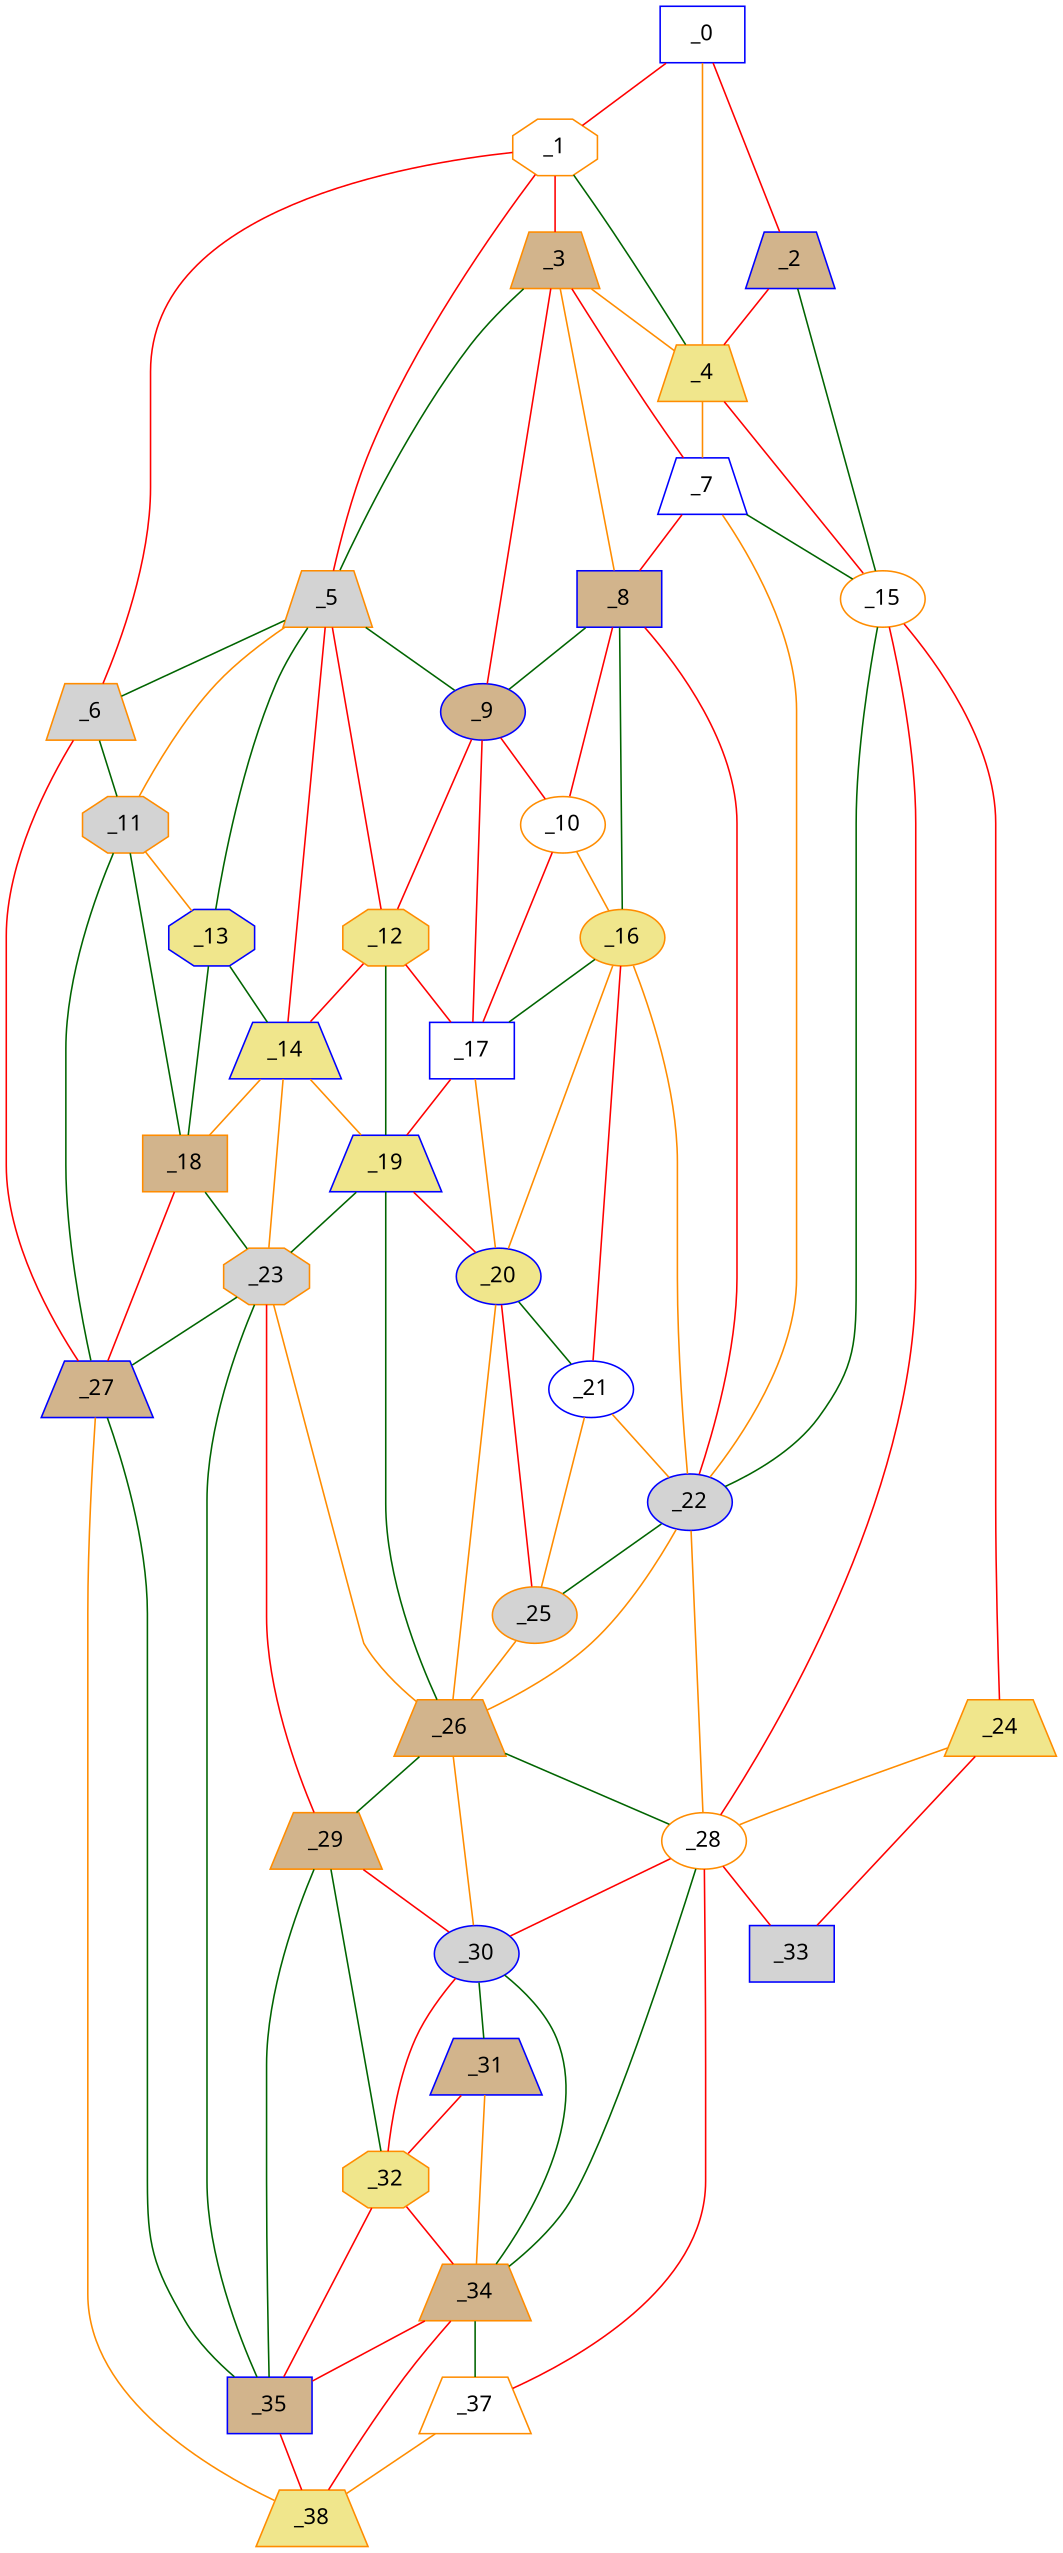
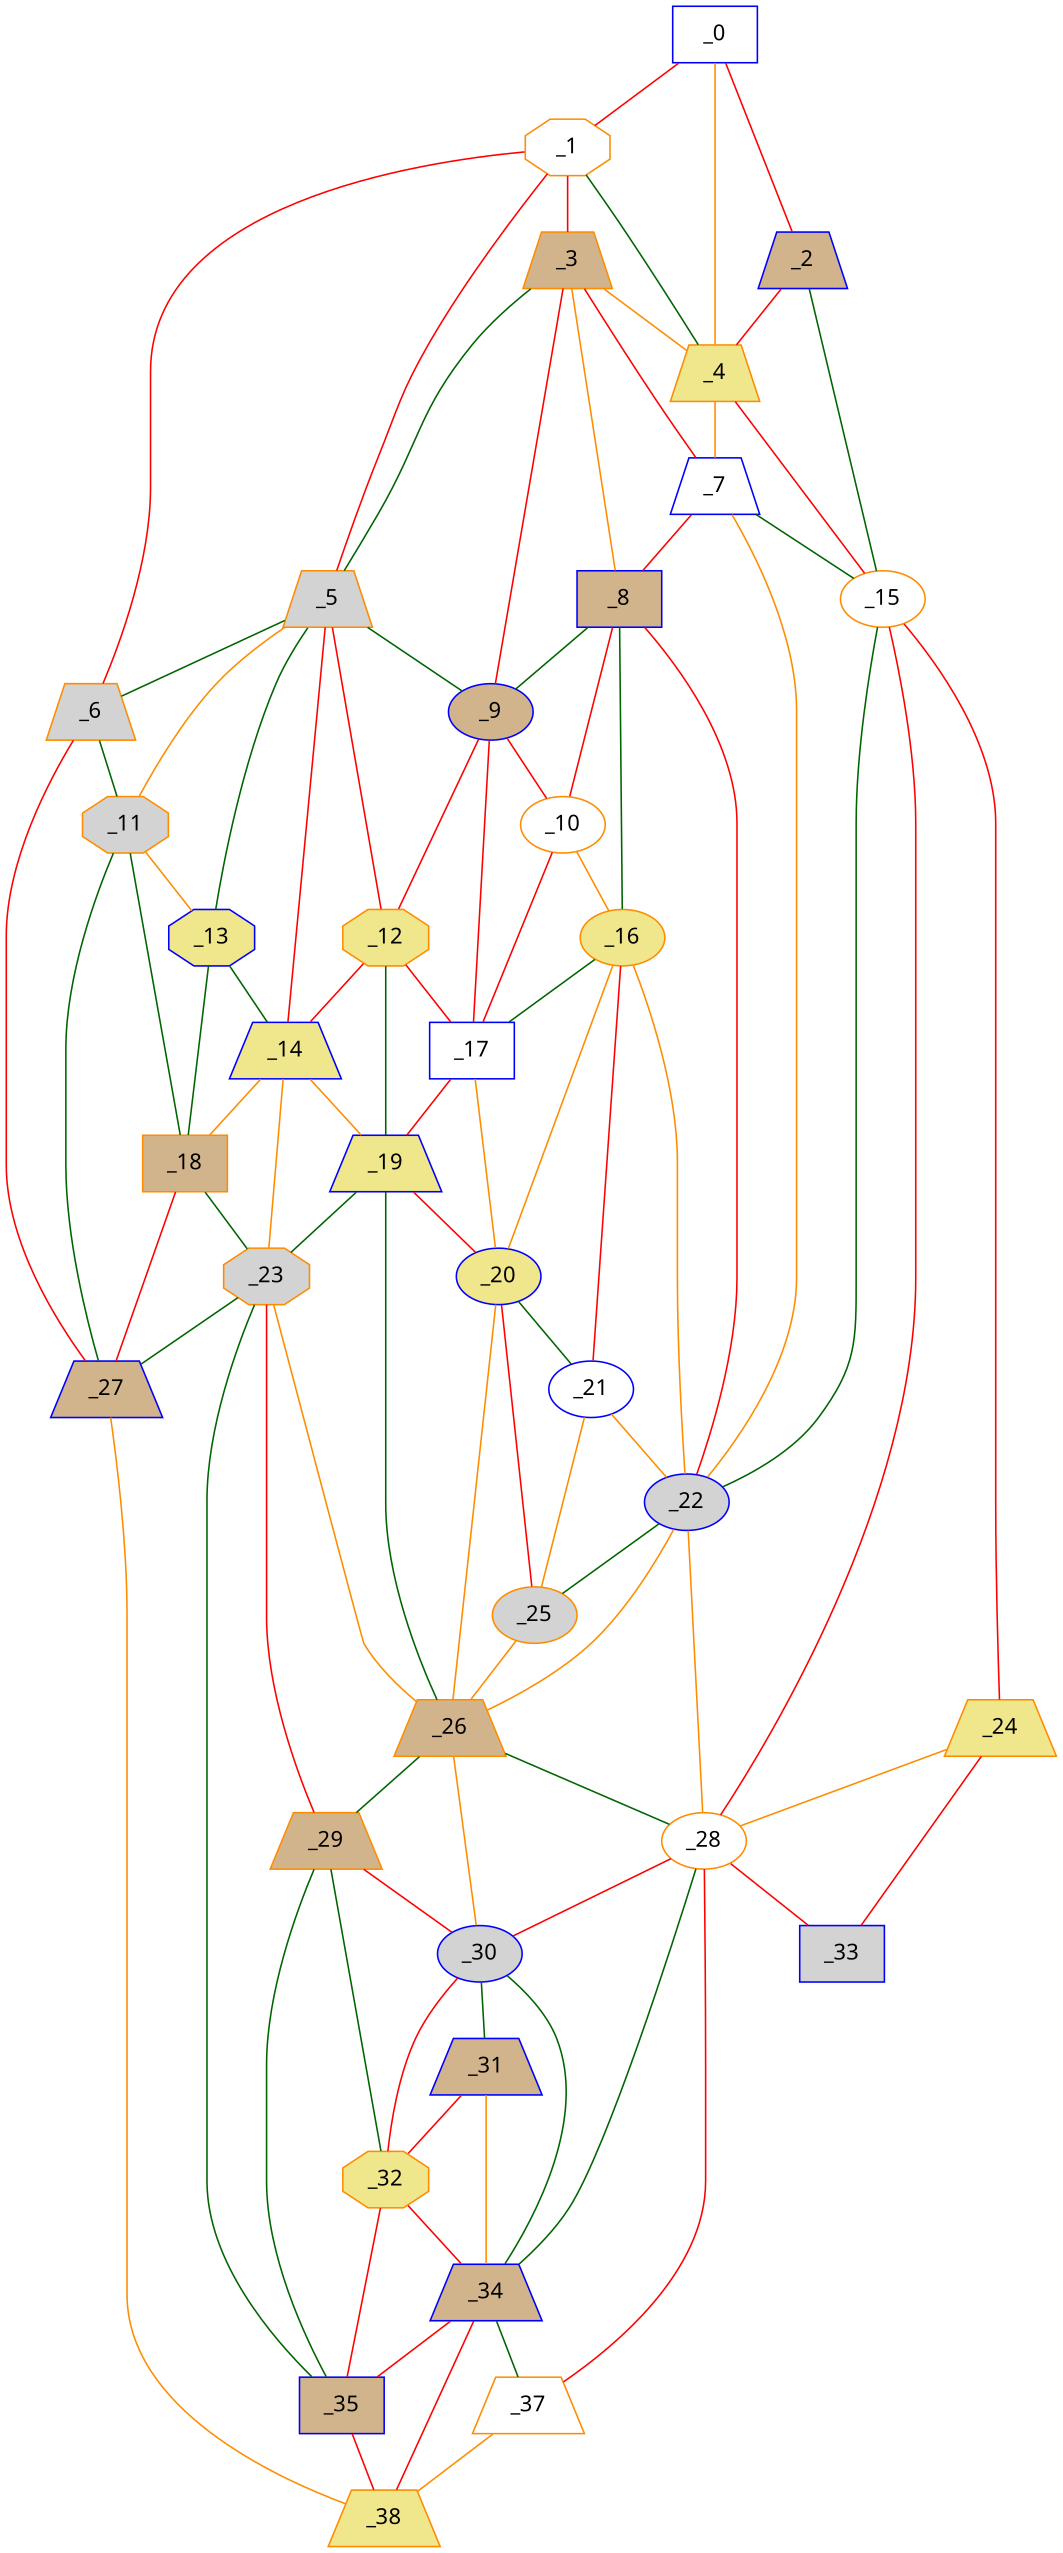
(147, 1908) -> none
(475, 2292) -> (486, 2292)
